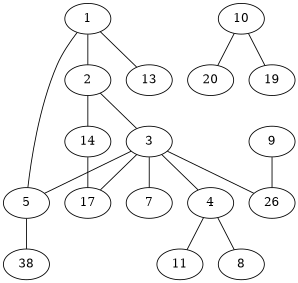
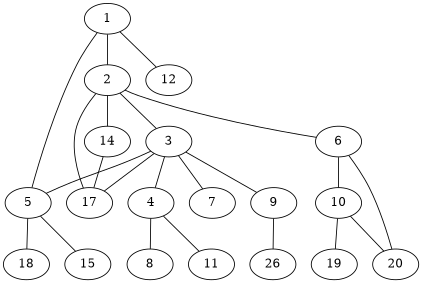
(149, 80) -> (169, 80)
none -> (75, 139)
none -> (339, 142)
(211, 172) -> (221, 172)
(26, 264) -> (26, 264)
none -> (88, 264)
